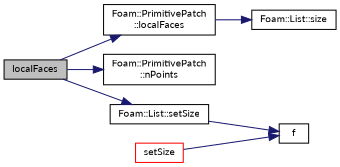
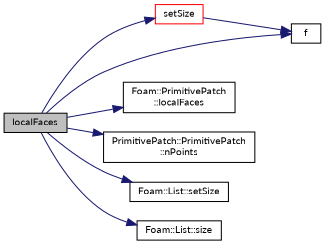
(228, 20) -> (76, 186)
none -> (84, 55)
(159, 70) -> (179, 147)
(239, 126) -> (156, 54)
